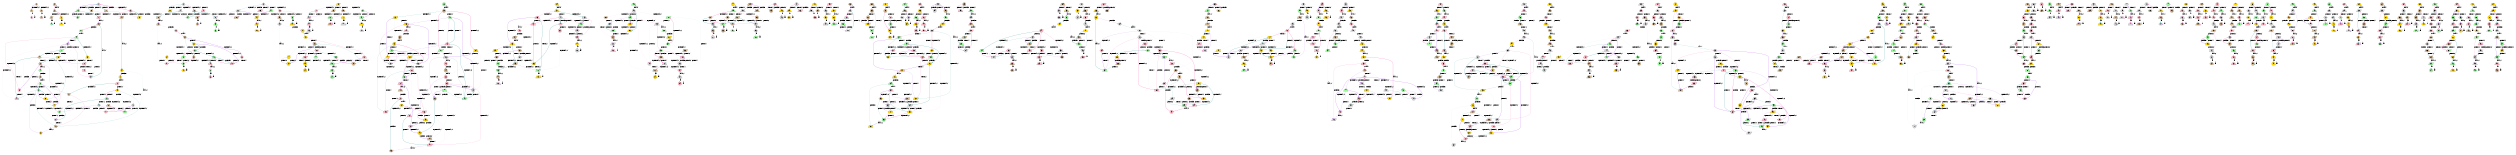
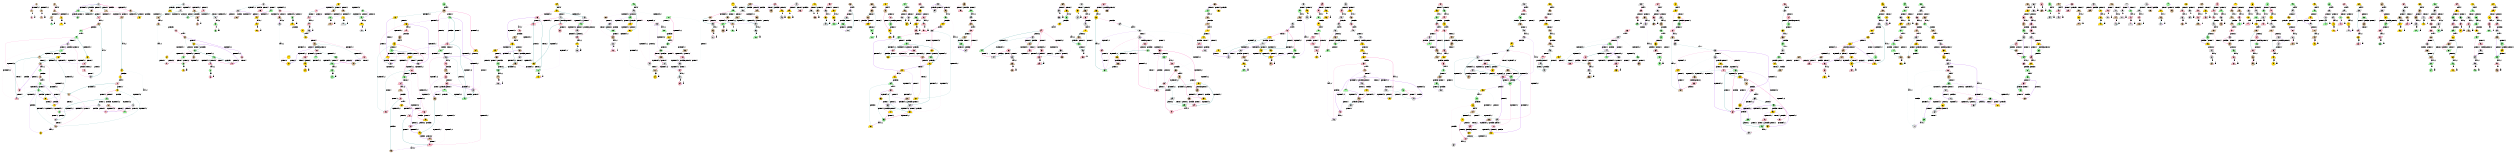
(501, 67) -> (501, 67)
